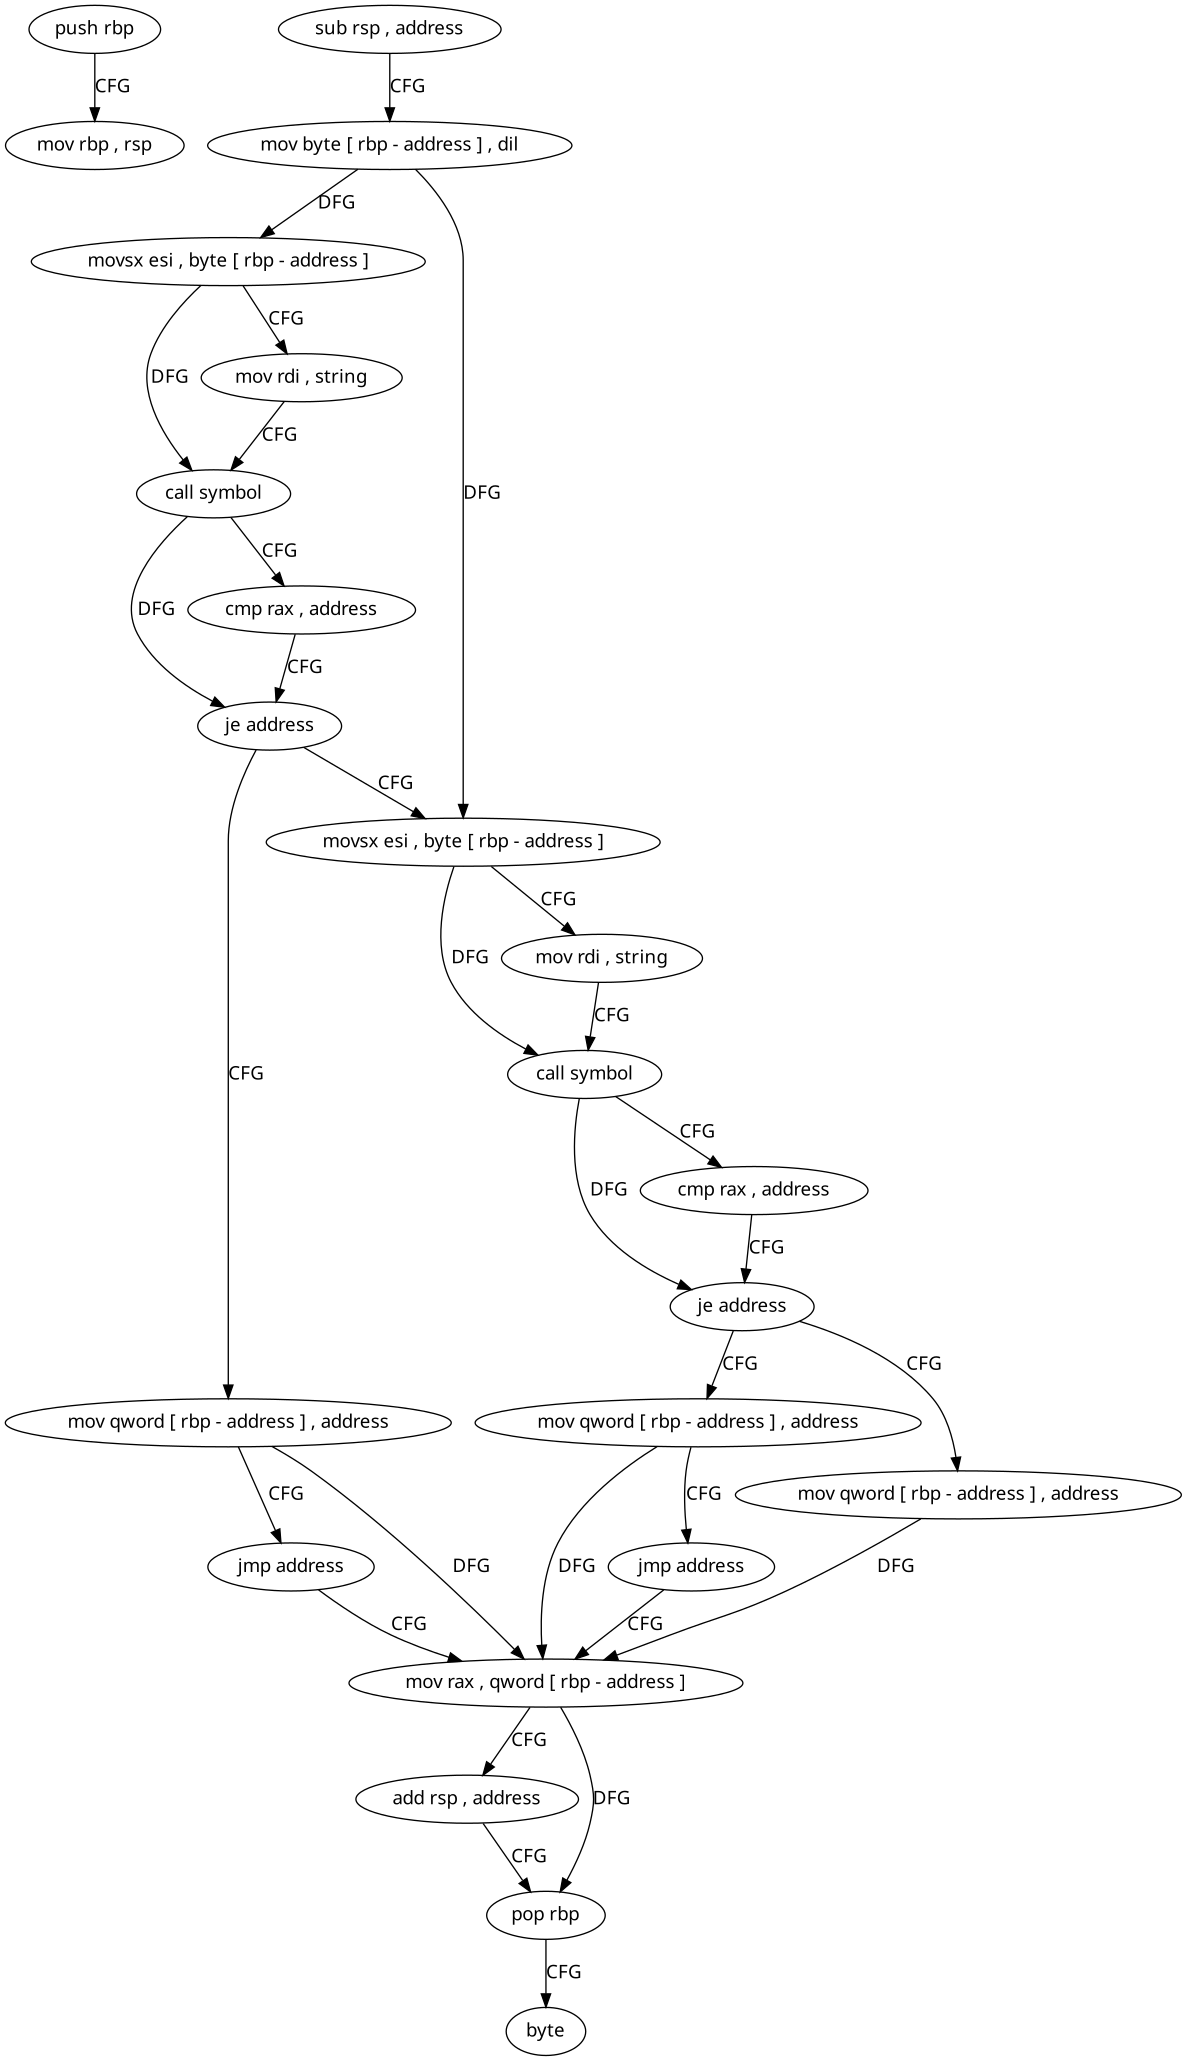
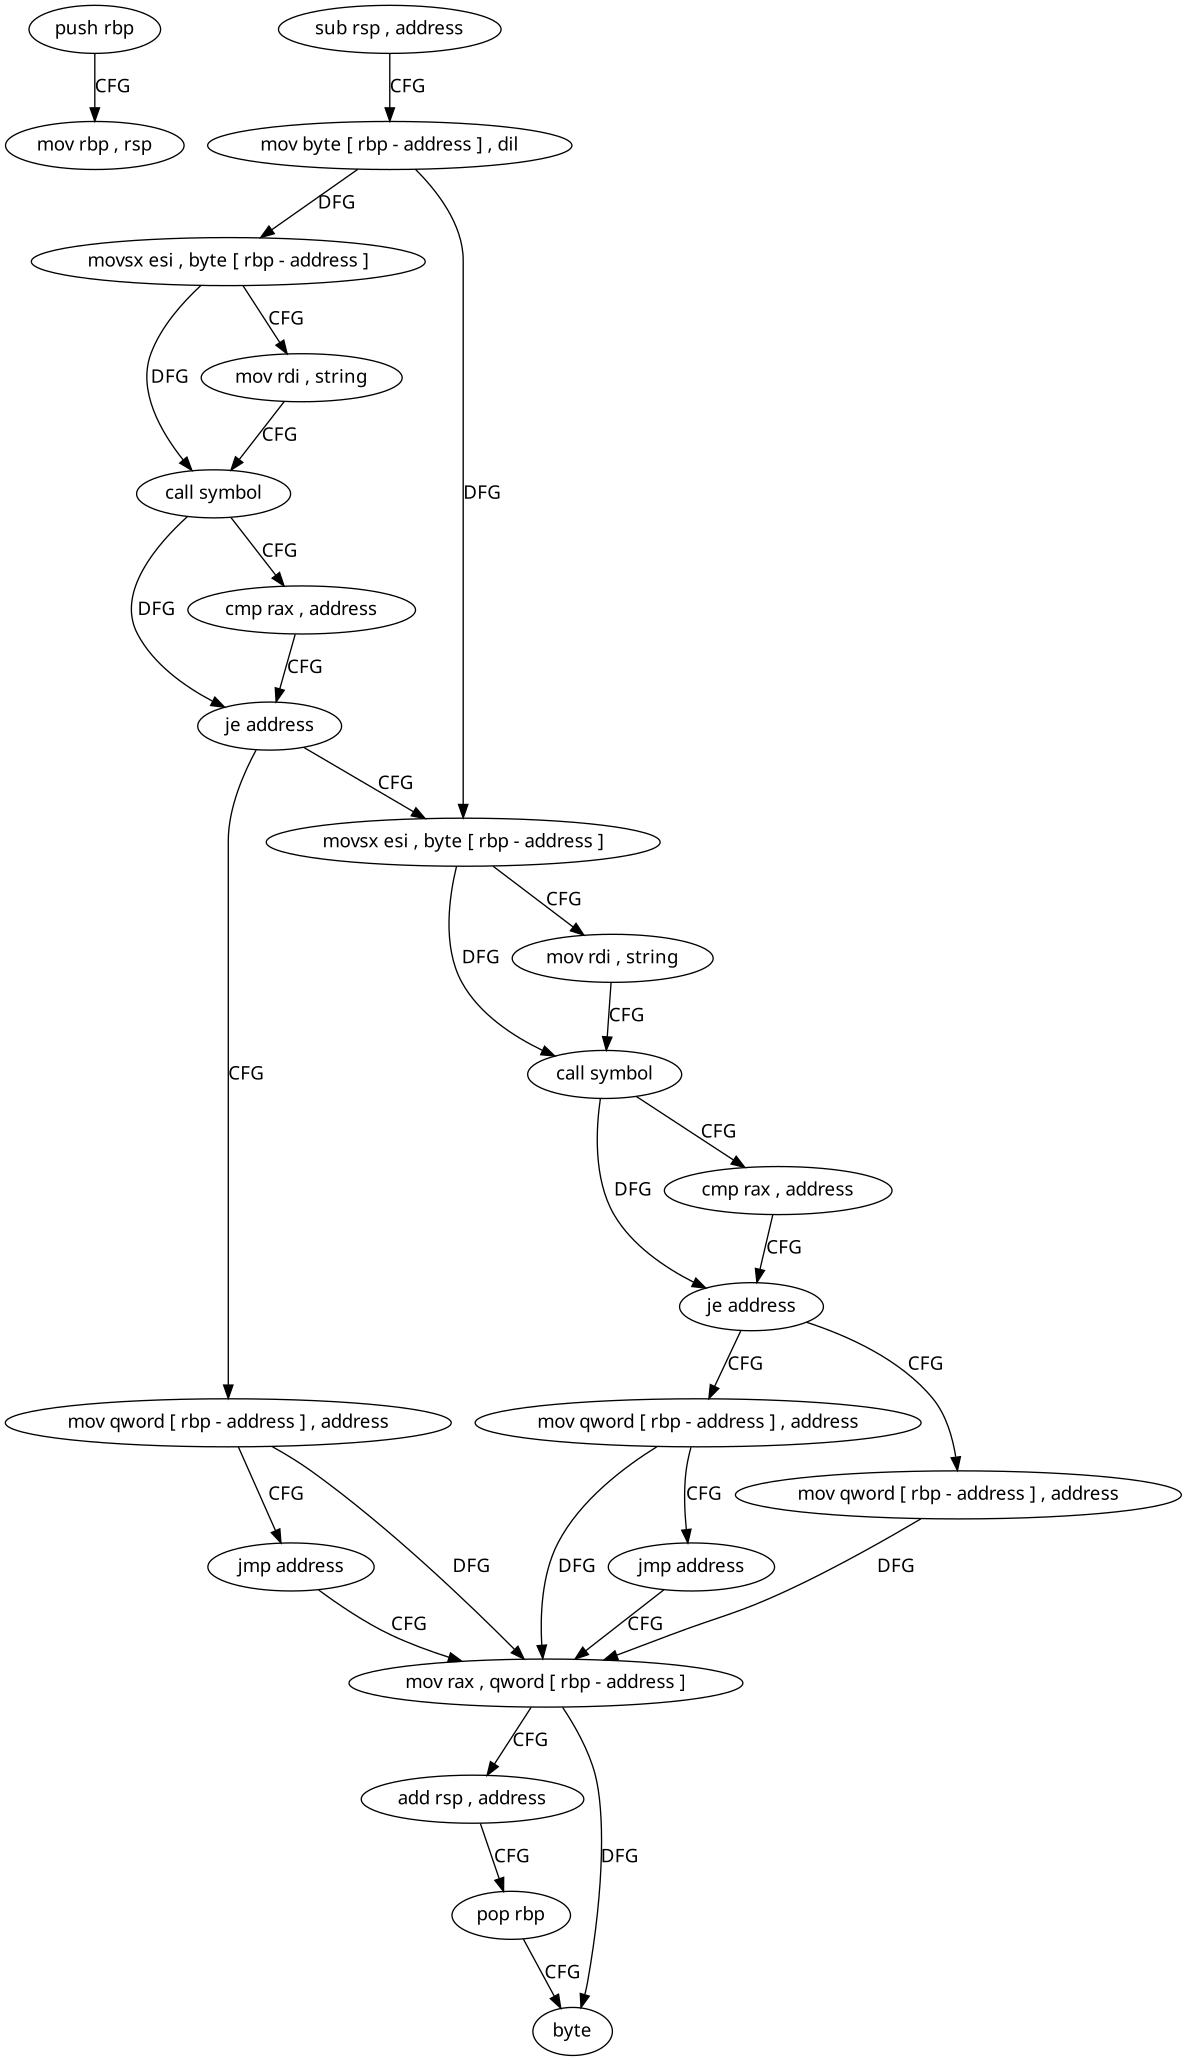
(593, 1793) -> (601, 1847)
